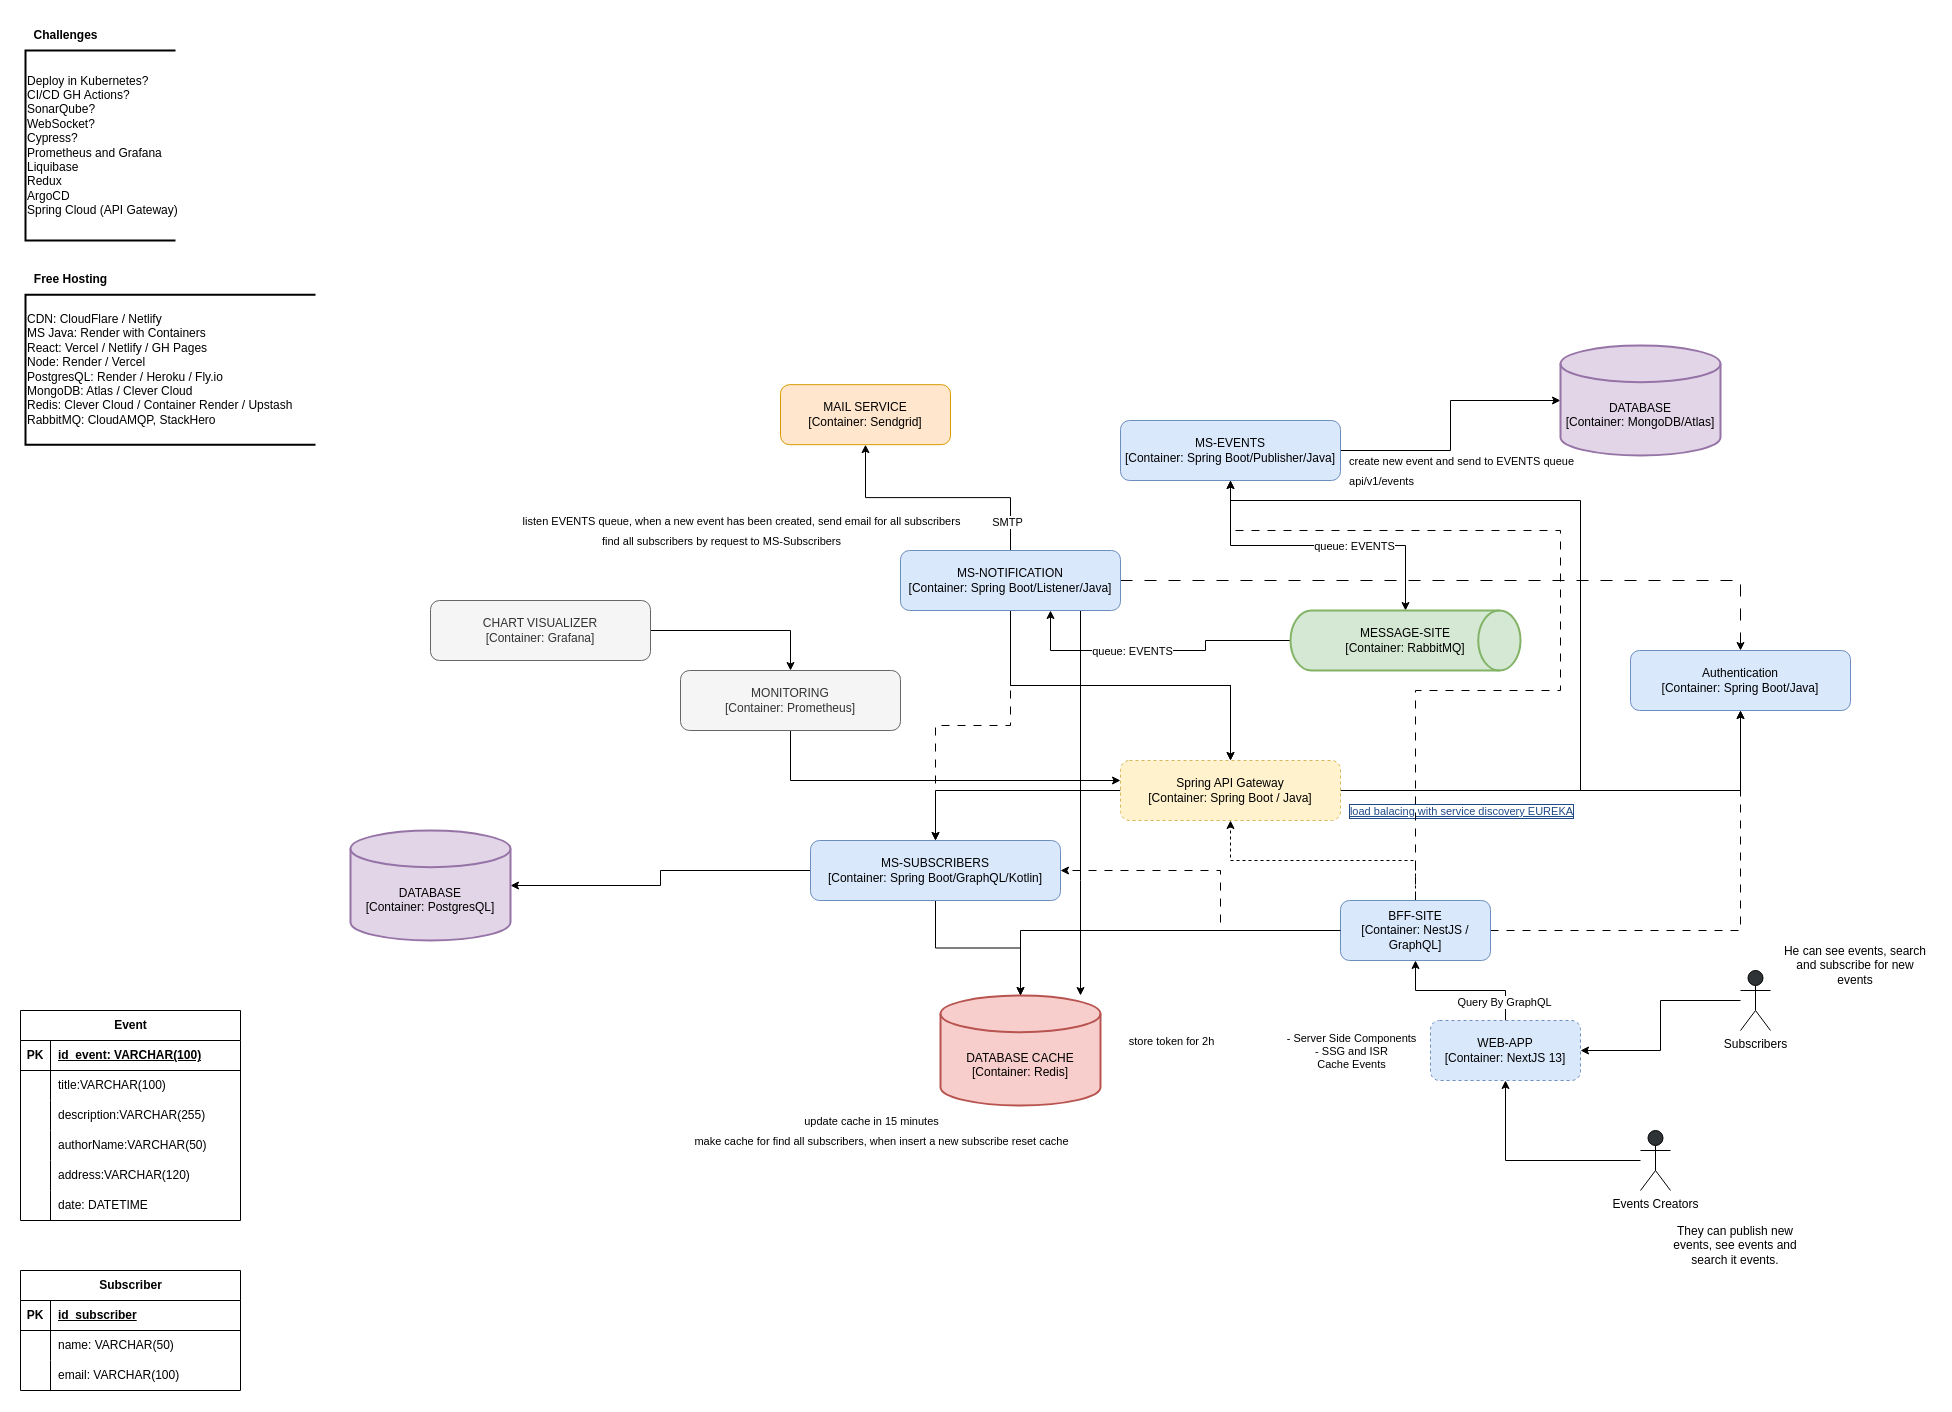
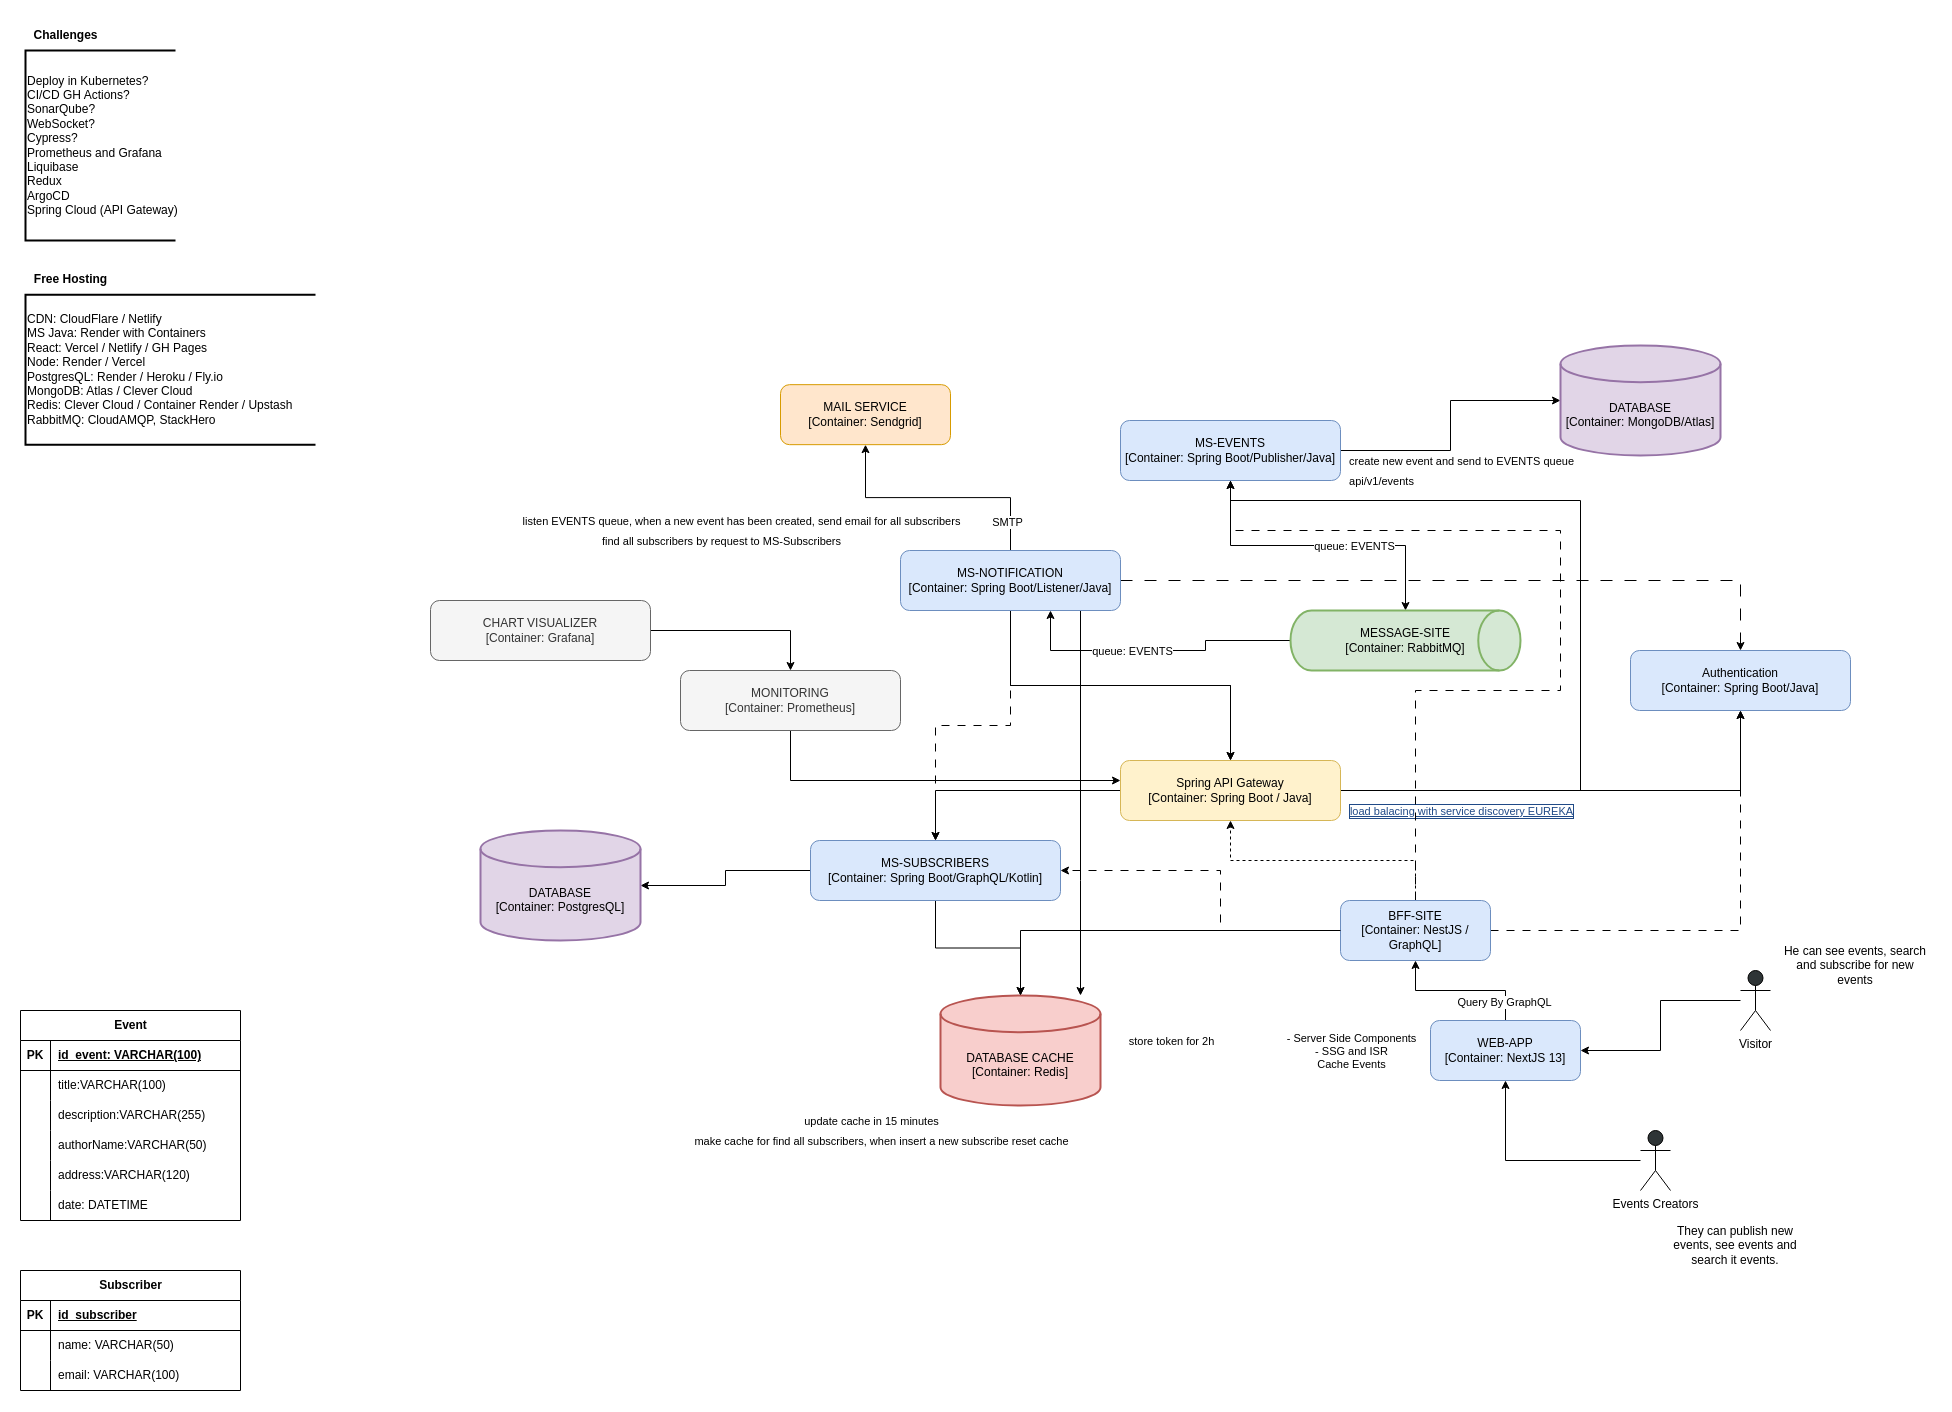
(1231, 791) -> (1231, 791)
(431, 886) -> (561, 886)
(1756, 1045) -> (1756, 1045)
(1506, 1051) -> (1506, 1051)
